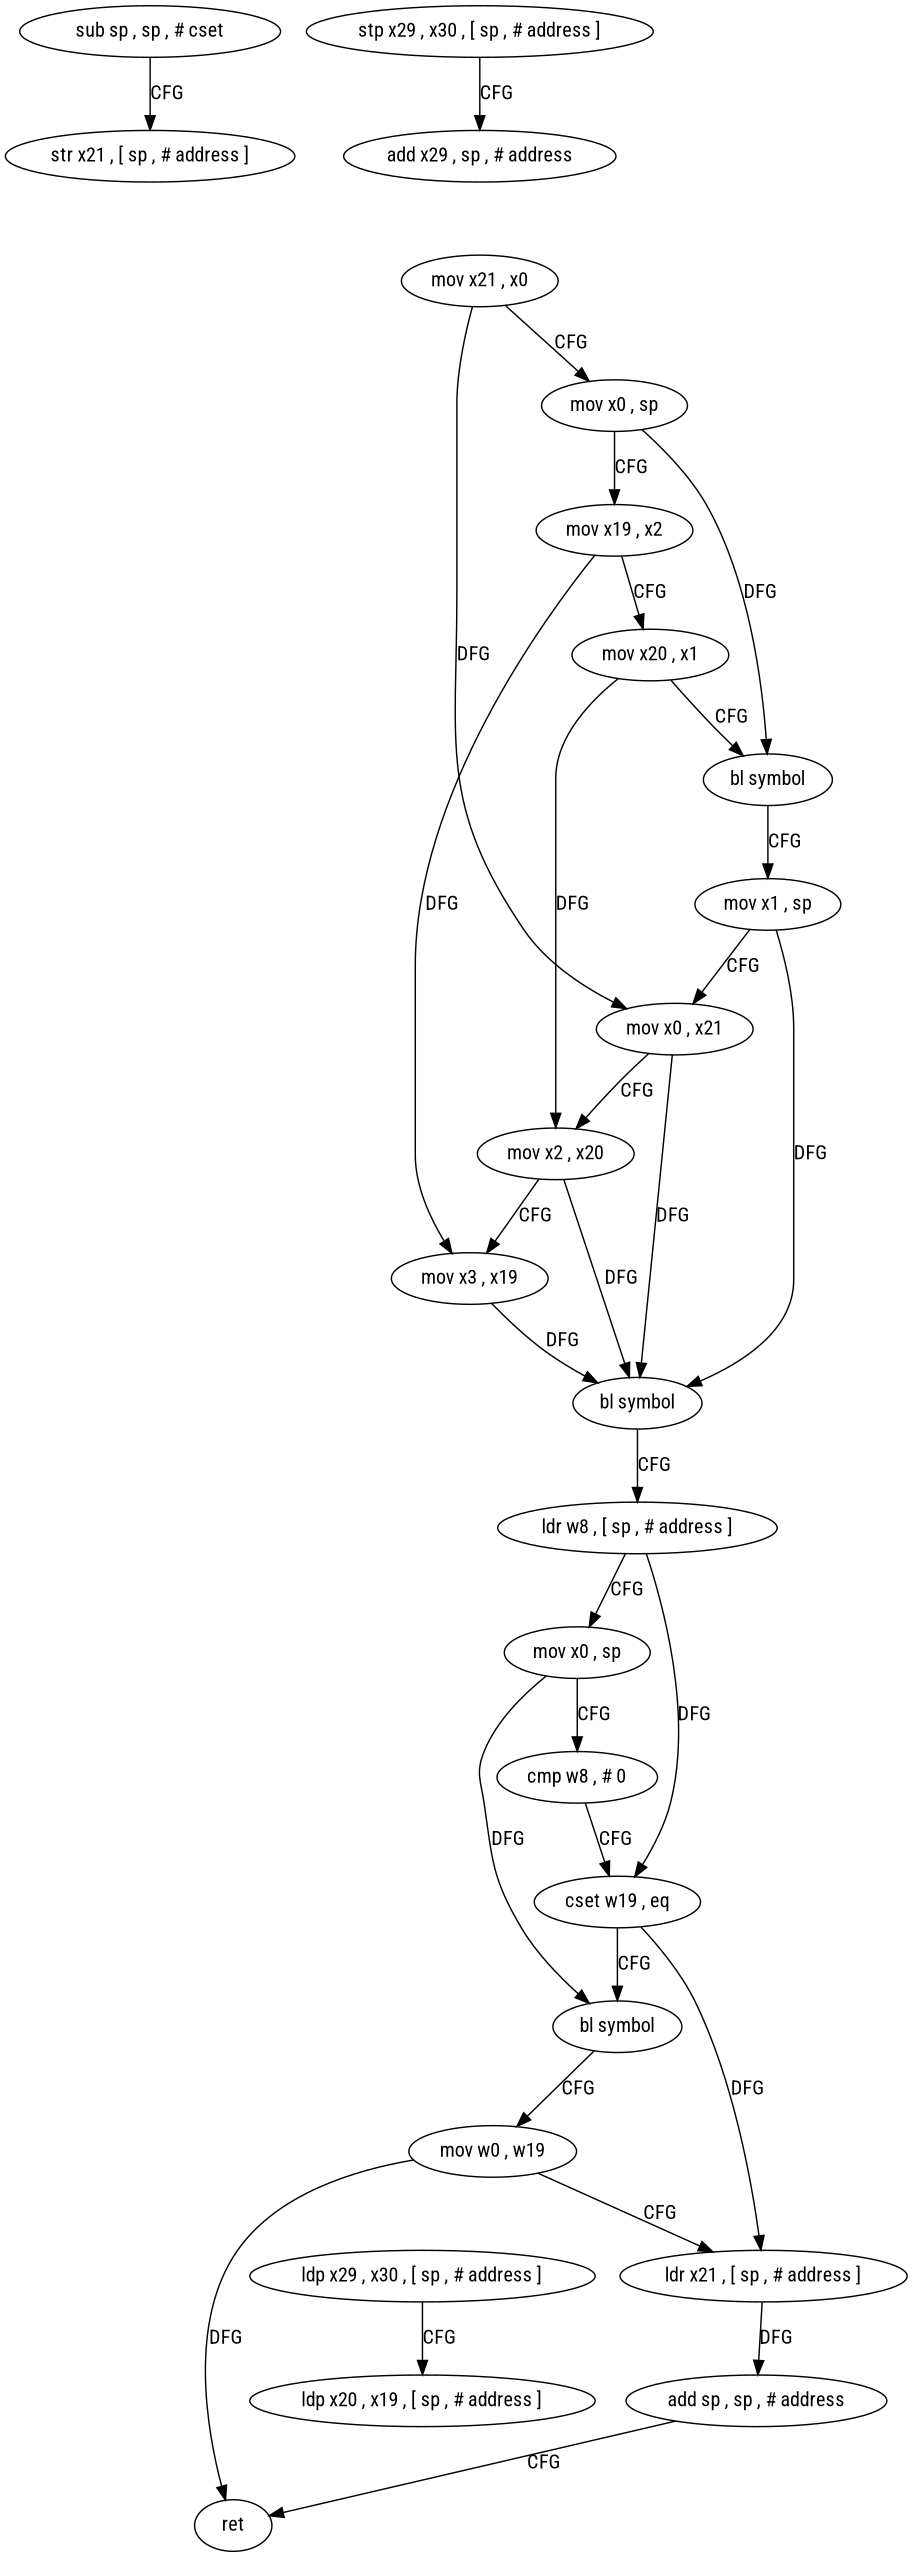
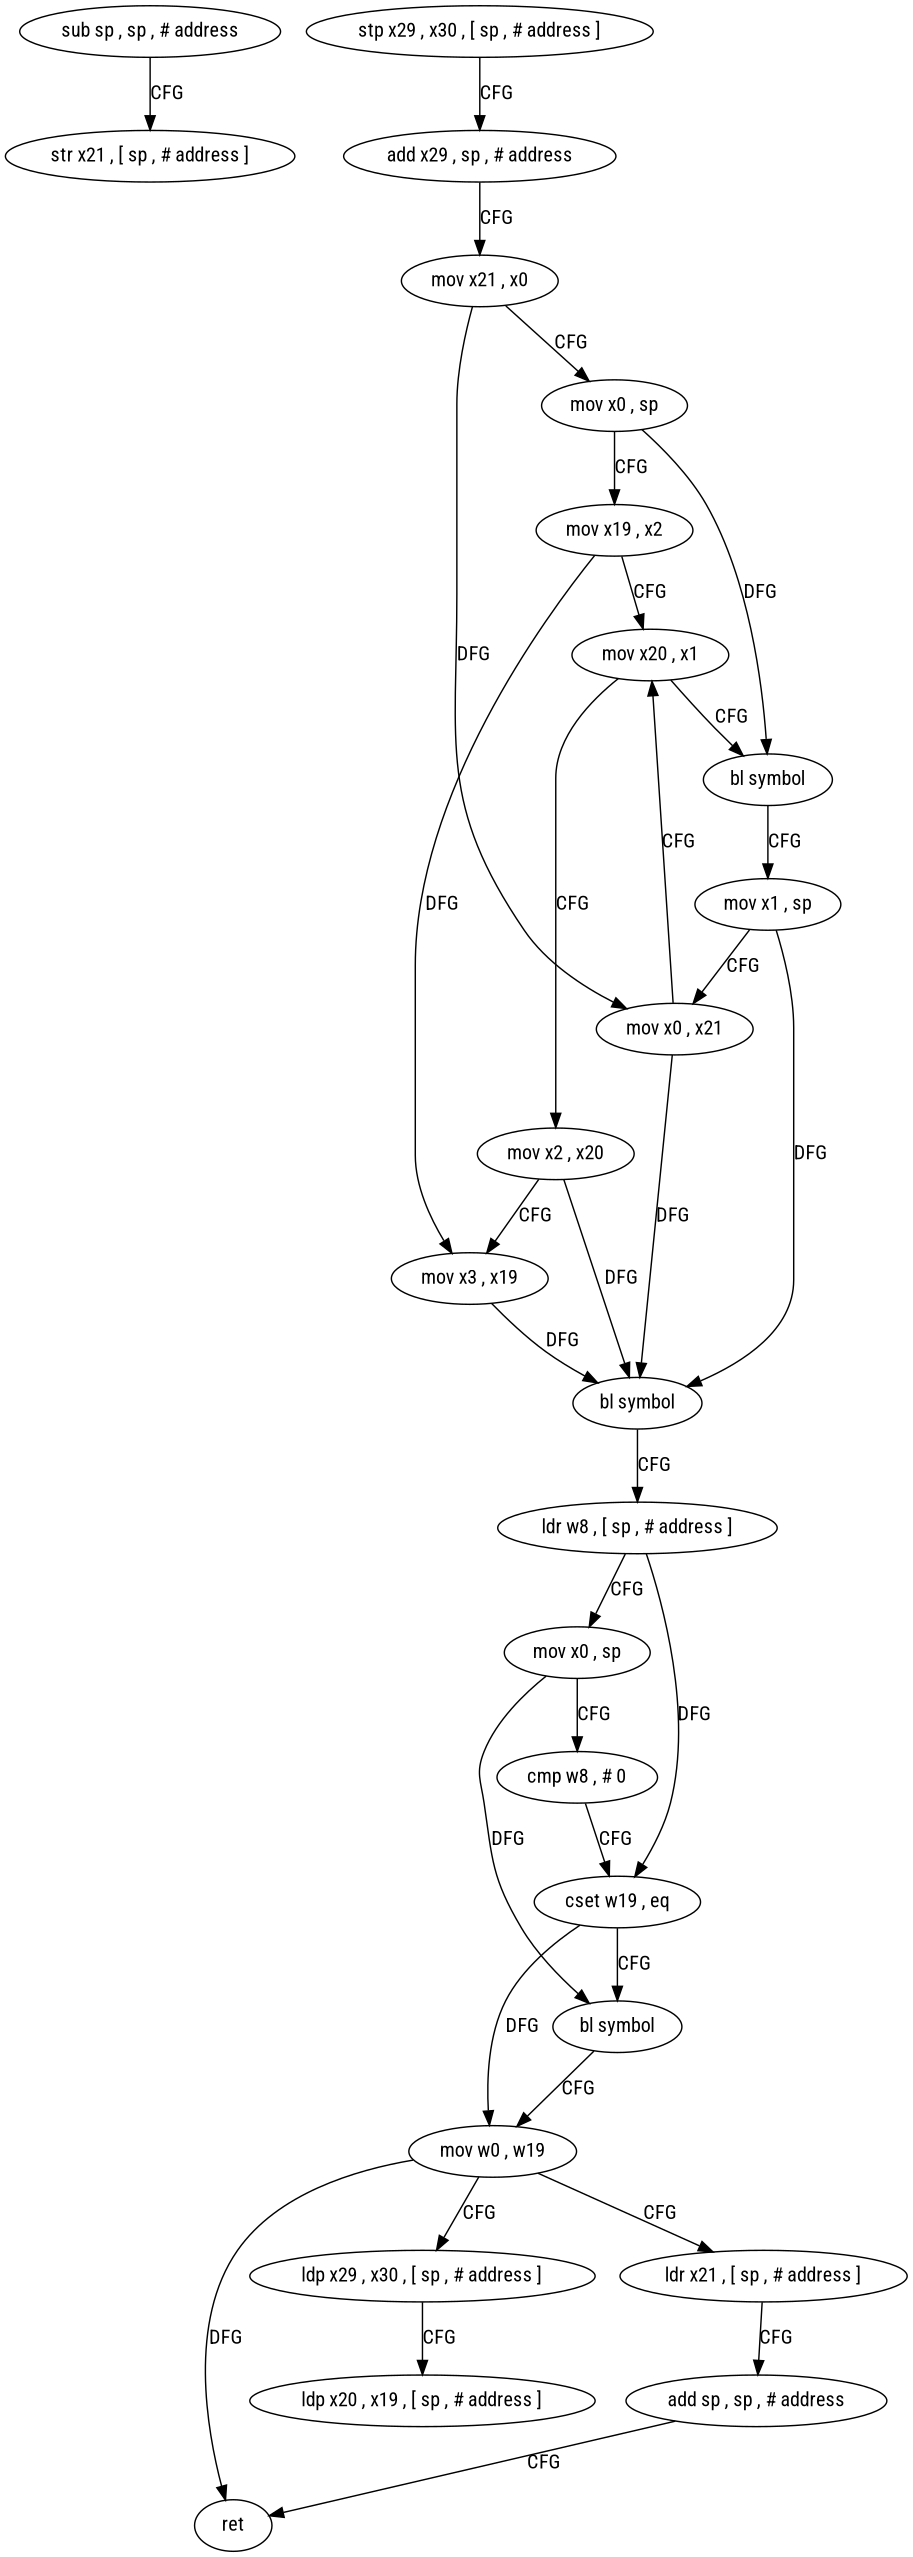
(150, 32) -> (150, 32)
none -> (480, 211)
(573, 904) -> (573, 904)
(616, 1085) -> (663, 849)
(723, 2072) -> (505, 2003)
none -> (461, 2207)
(776, 2338) -> (776, 2338)
